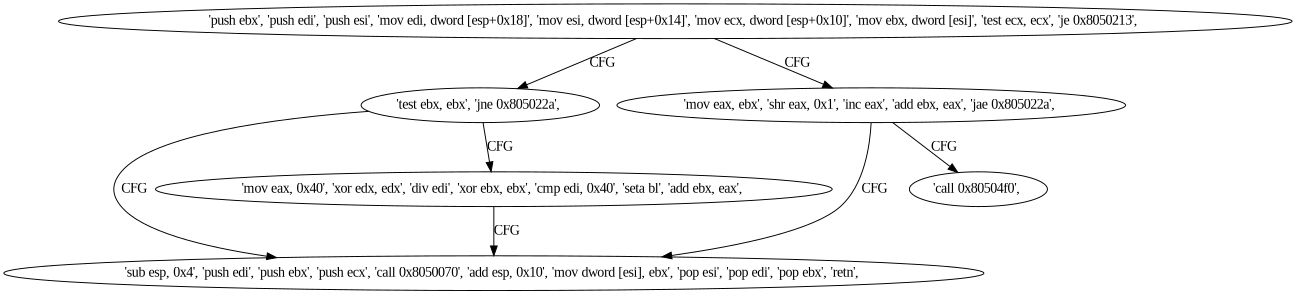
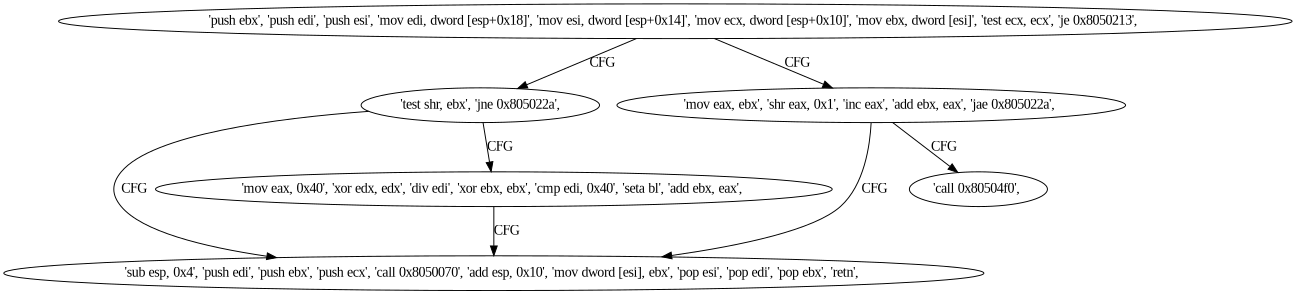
(480, 105) -> (480, 105)
